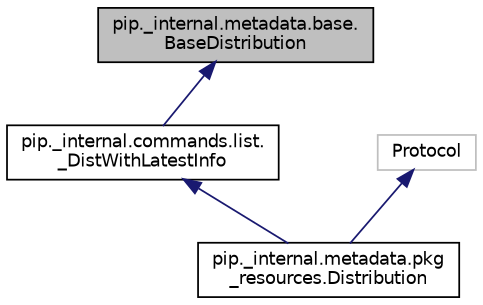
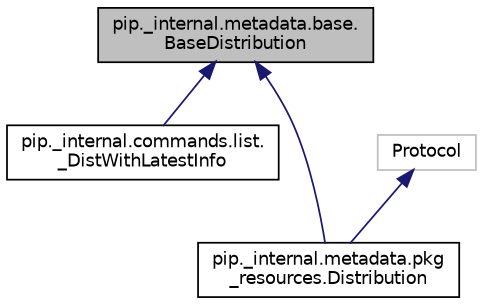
(243, 216) -> (305, 156)
